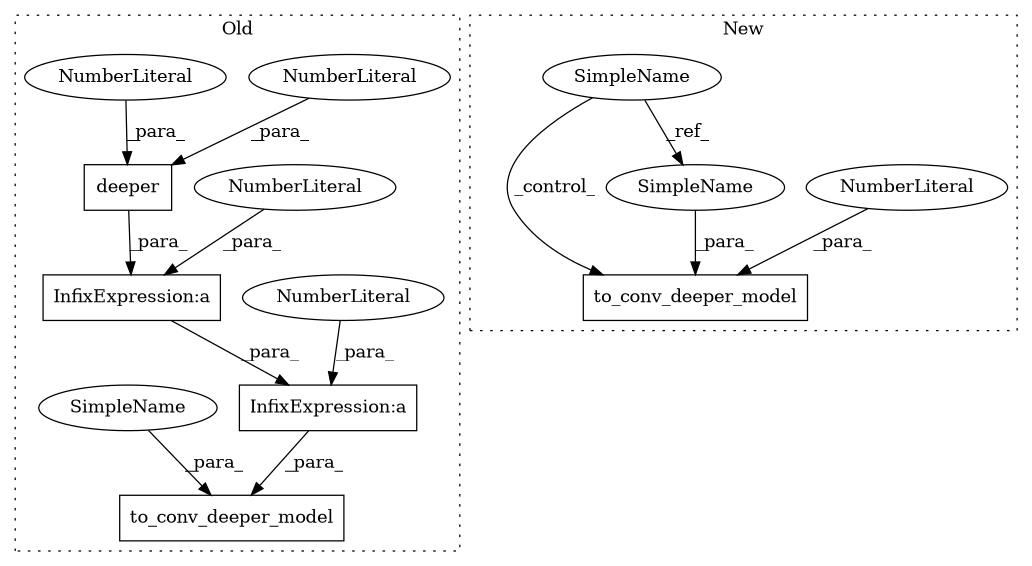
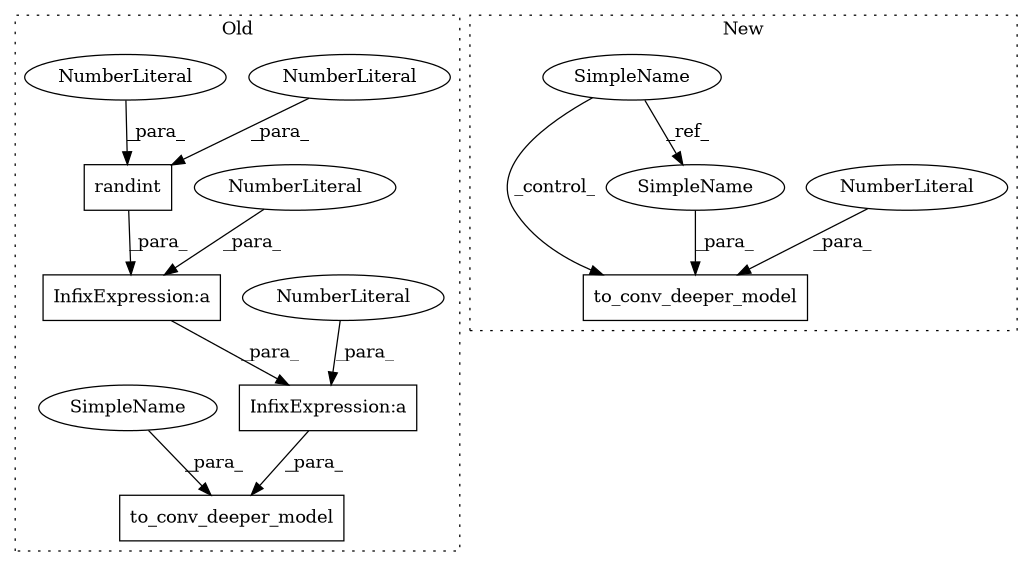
(128, 187) -> (128, 187)
